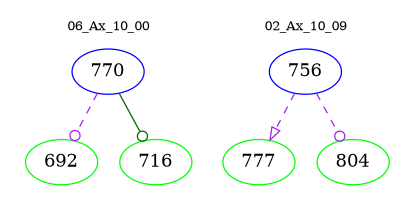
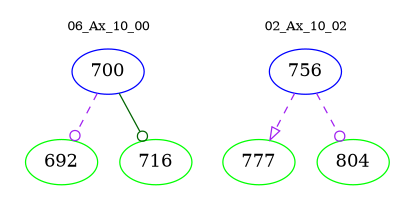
(306, 27) -> (306, 27)
(108, 72) -> (108, 72)
